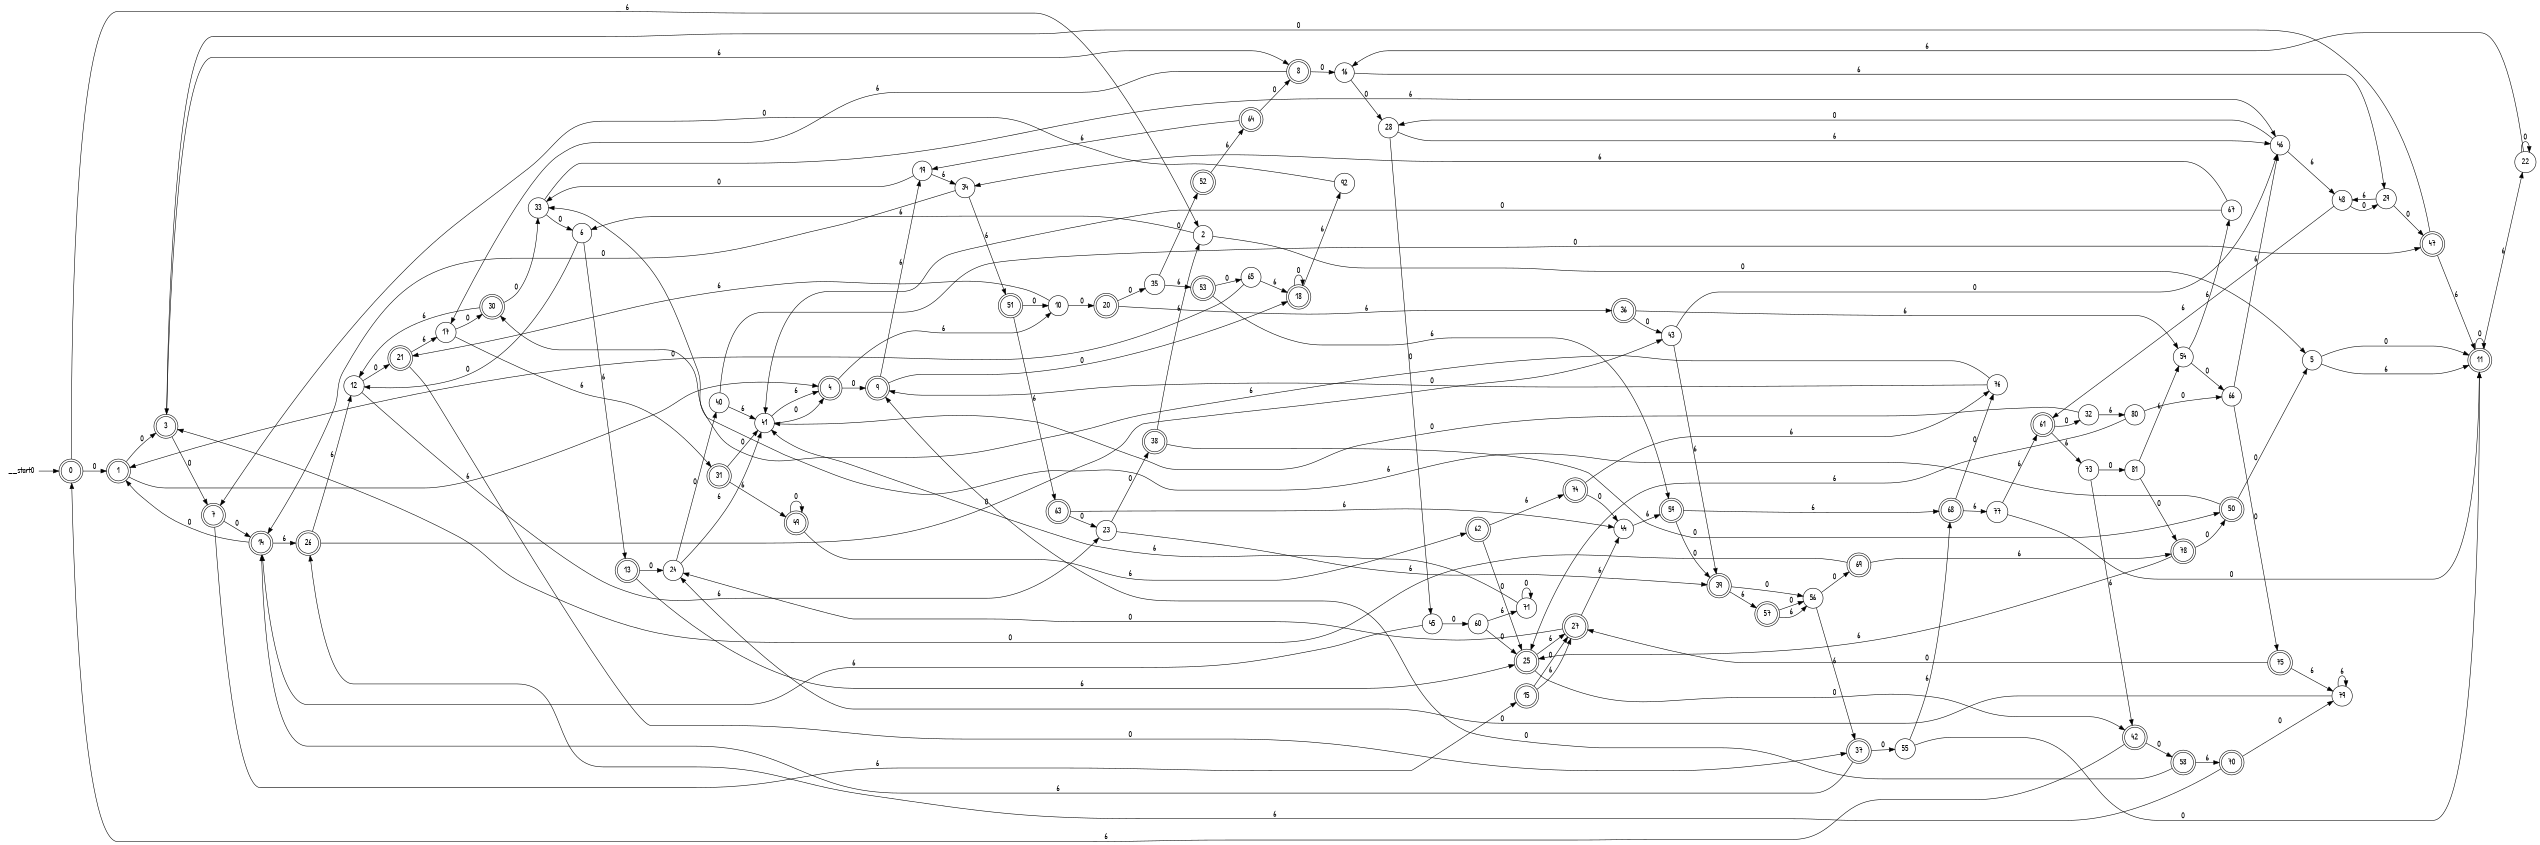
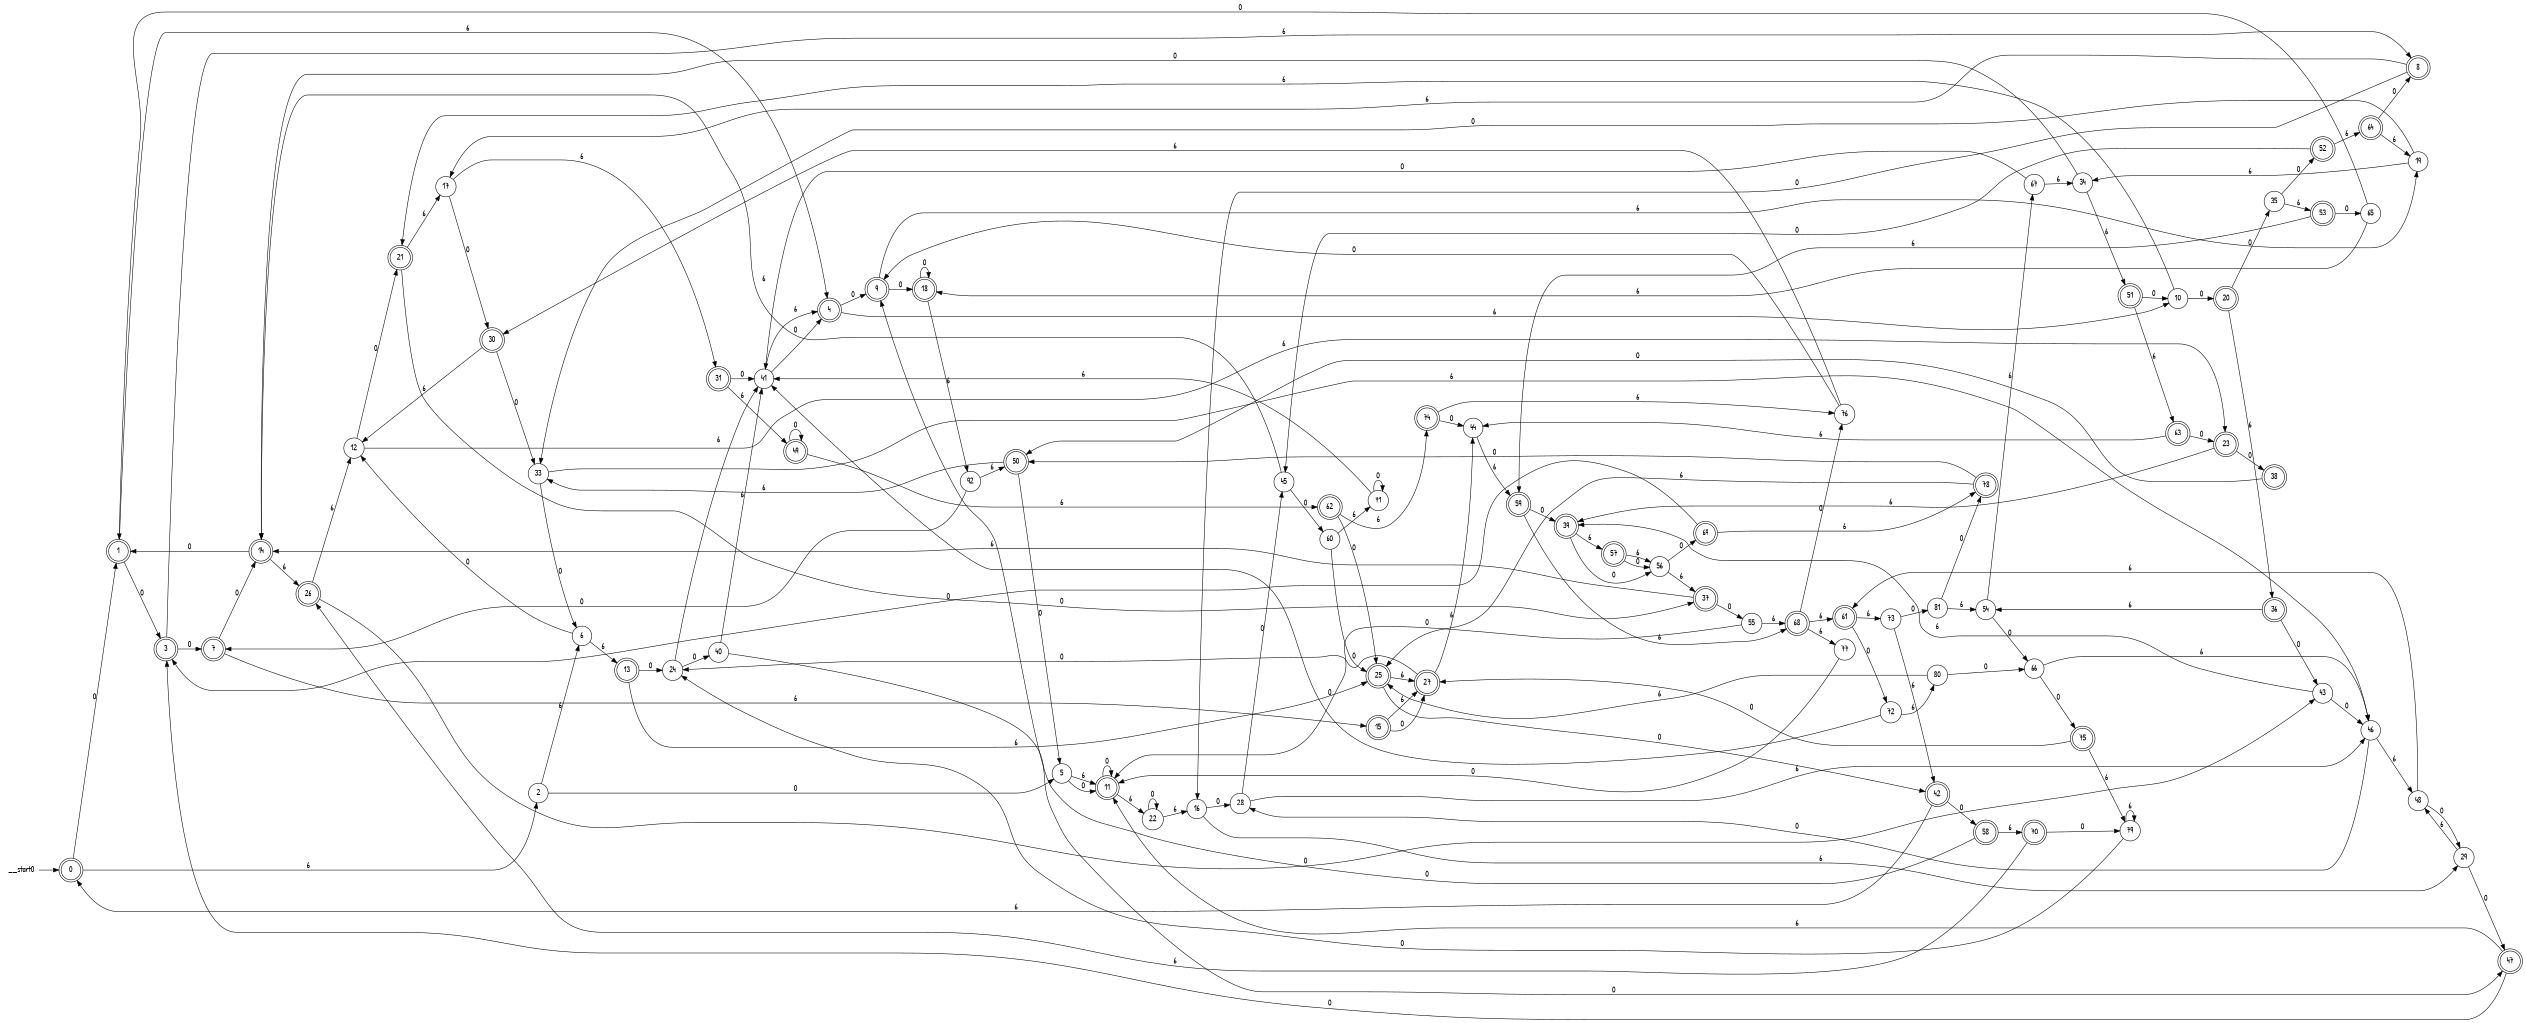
none -> (1709, 234)
(1174, 339) -> none
(2089, 415) -> (1891, 712)
(2018, 471) -> (1818, 621)
none -> (990, 473)
(1106, 531) -> (2226, 444)
